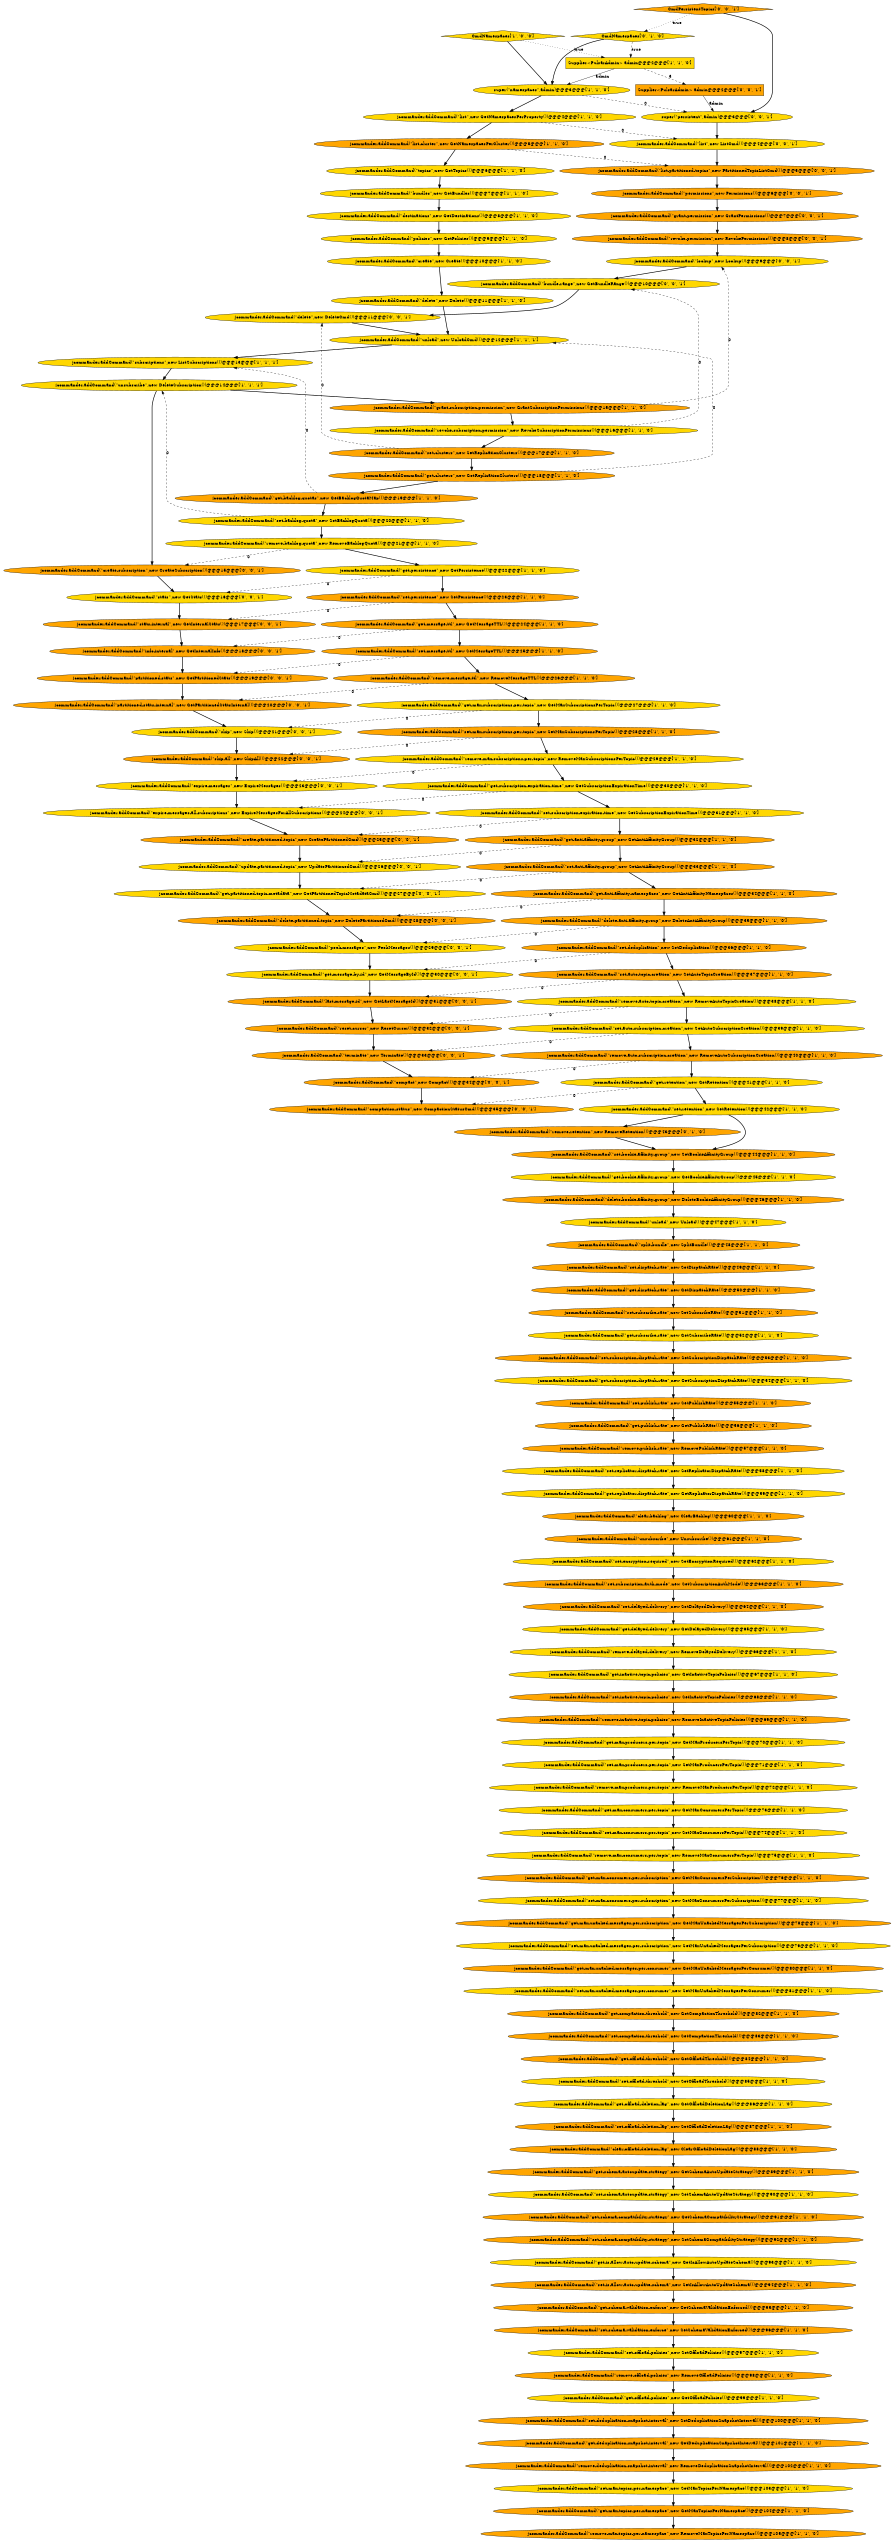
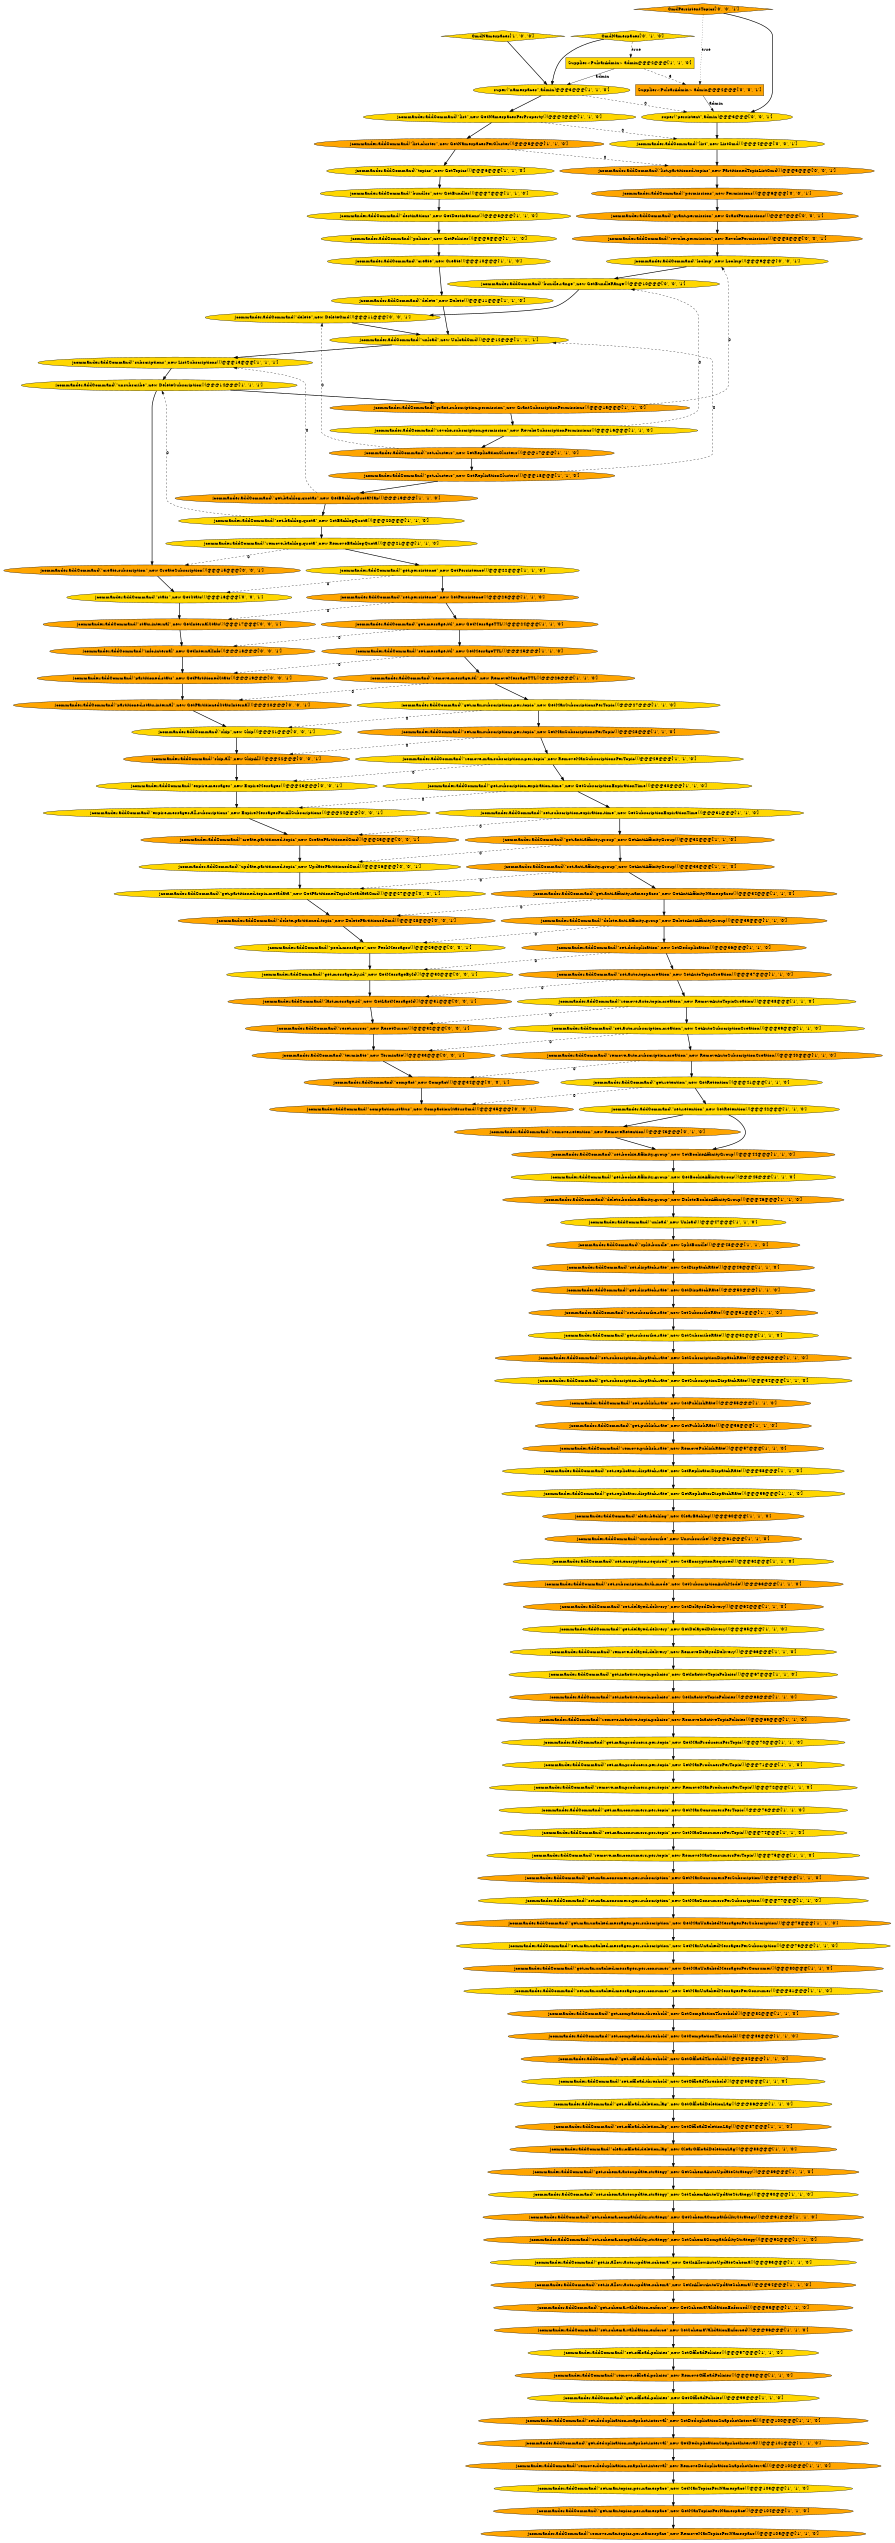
(669, 22) -> (702, 48)
(561, 49) -> none
